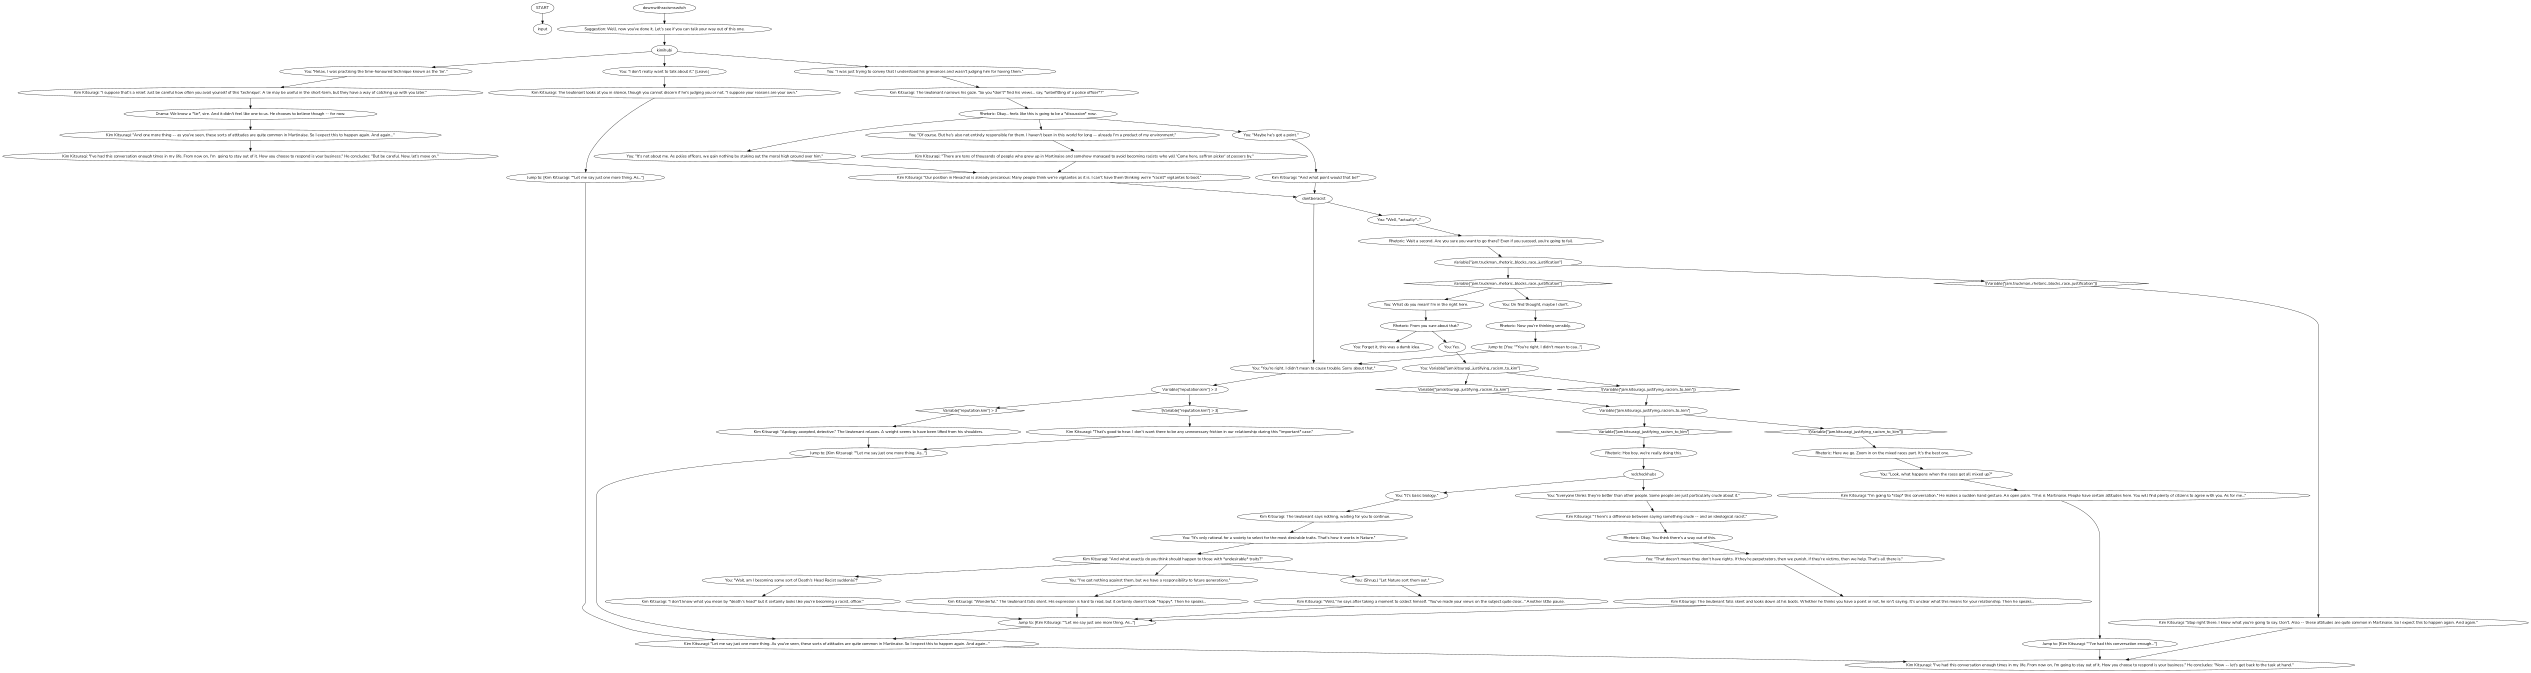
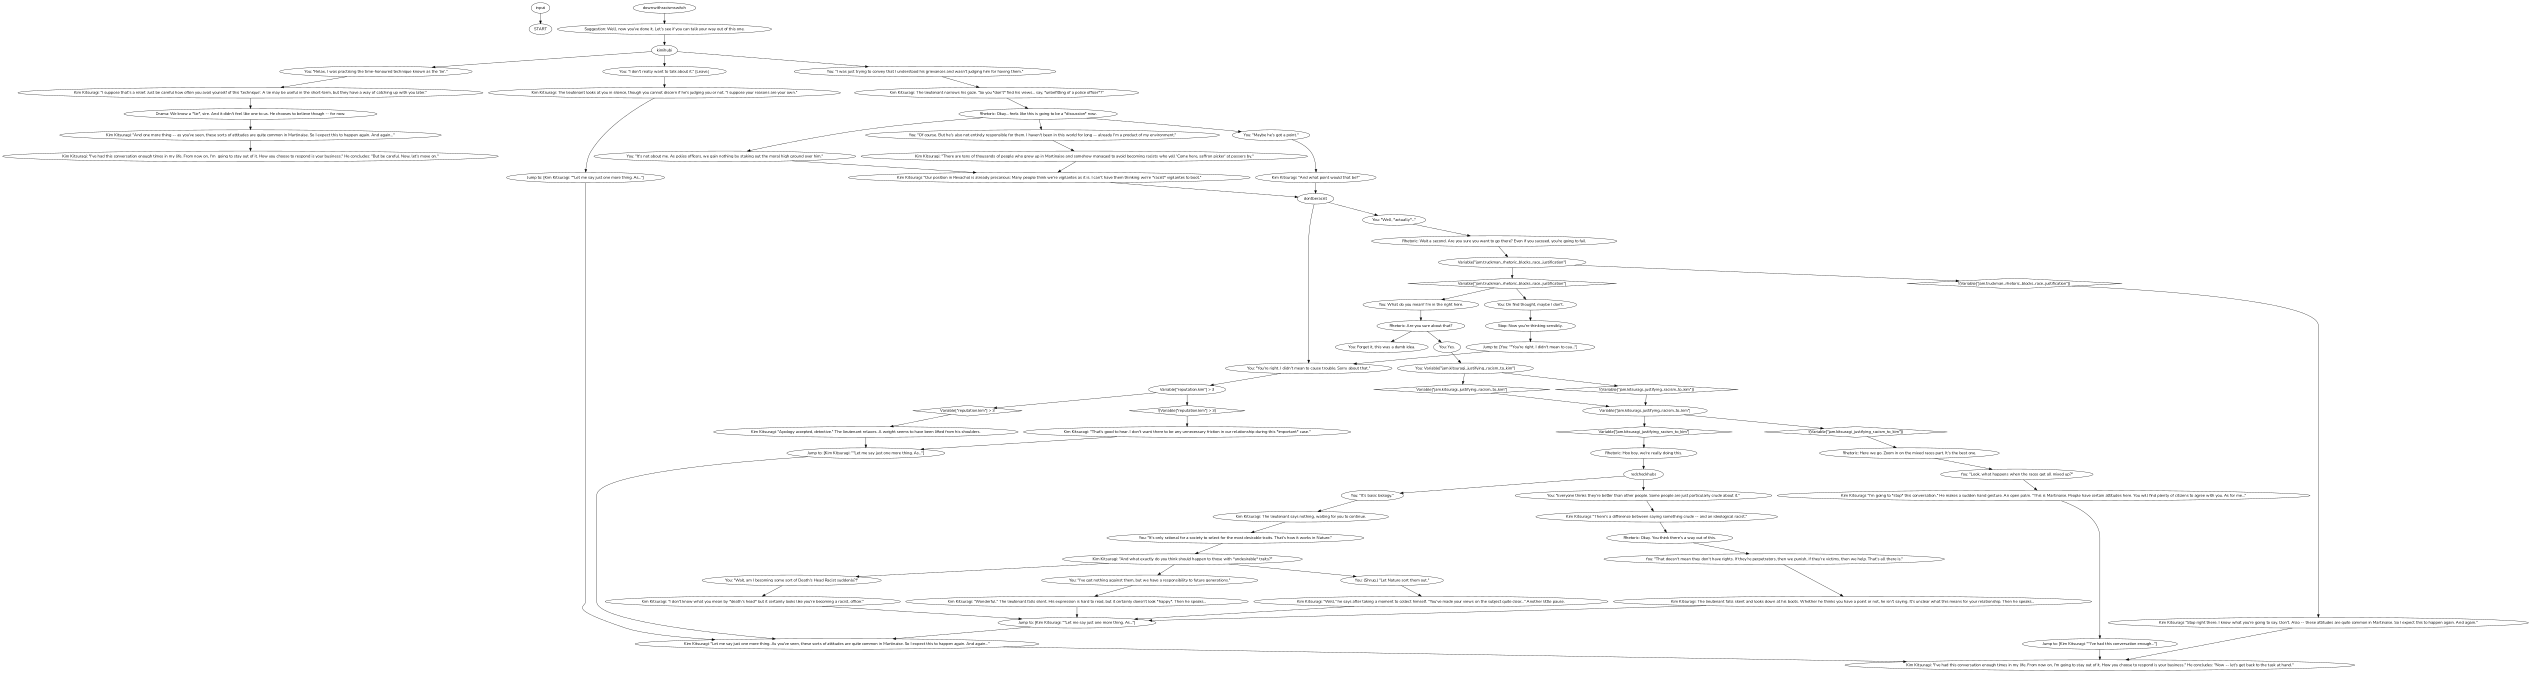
(543, 17) -> (541, 17)
(1426, 326) -> (1421, 326)
(1535, 326) -> (1530, 326)
